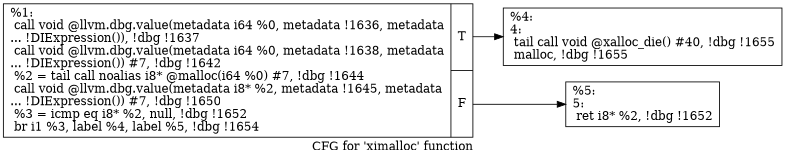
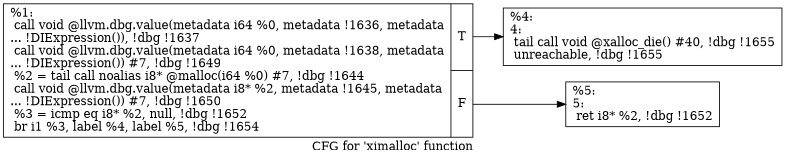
(569, 55) -> (586, 55)
(116, 64) -> (116, 64)
